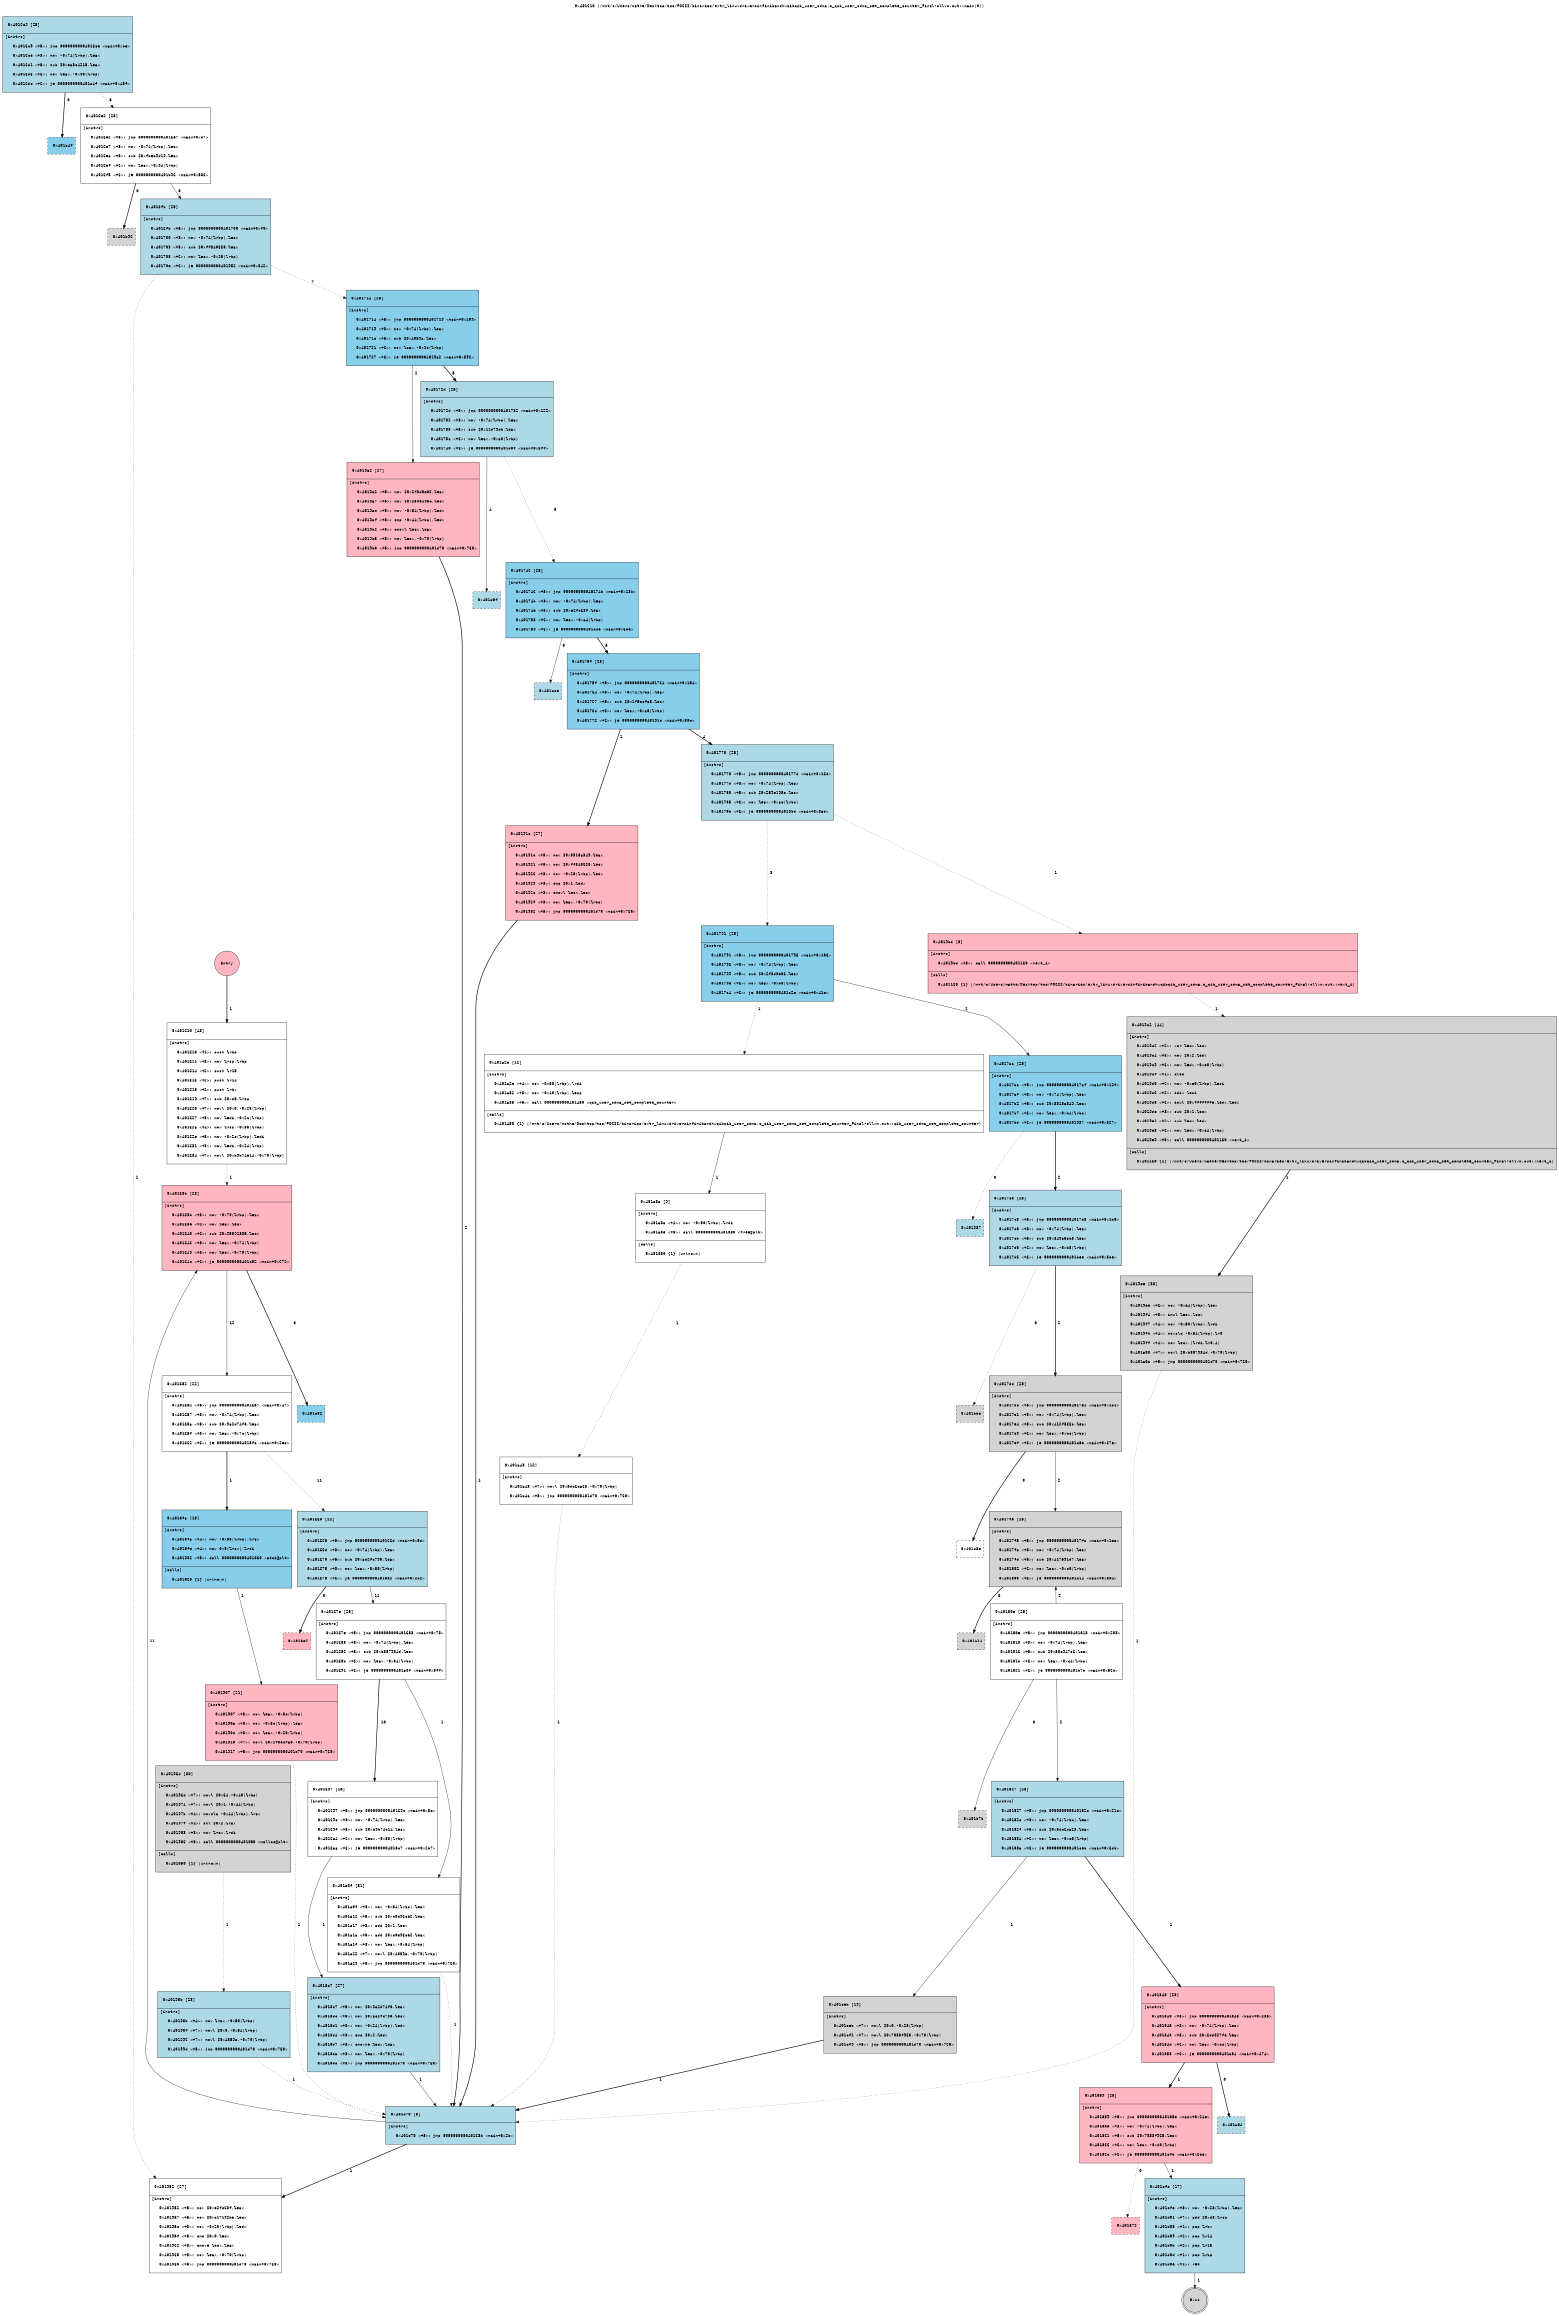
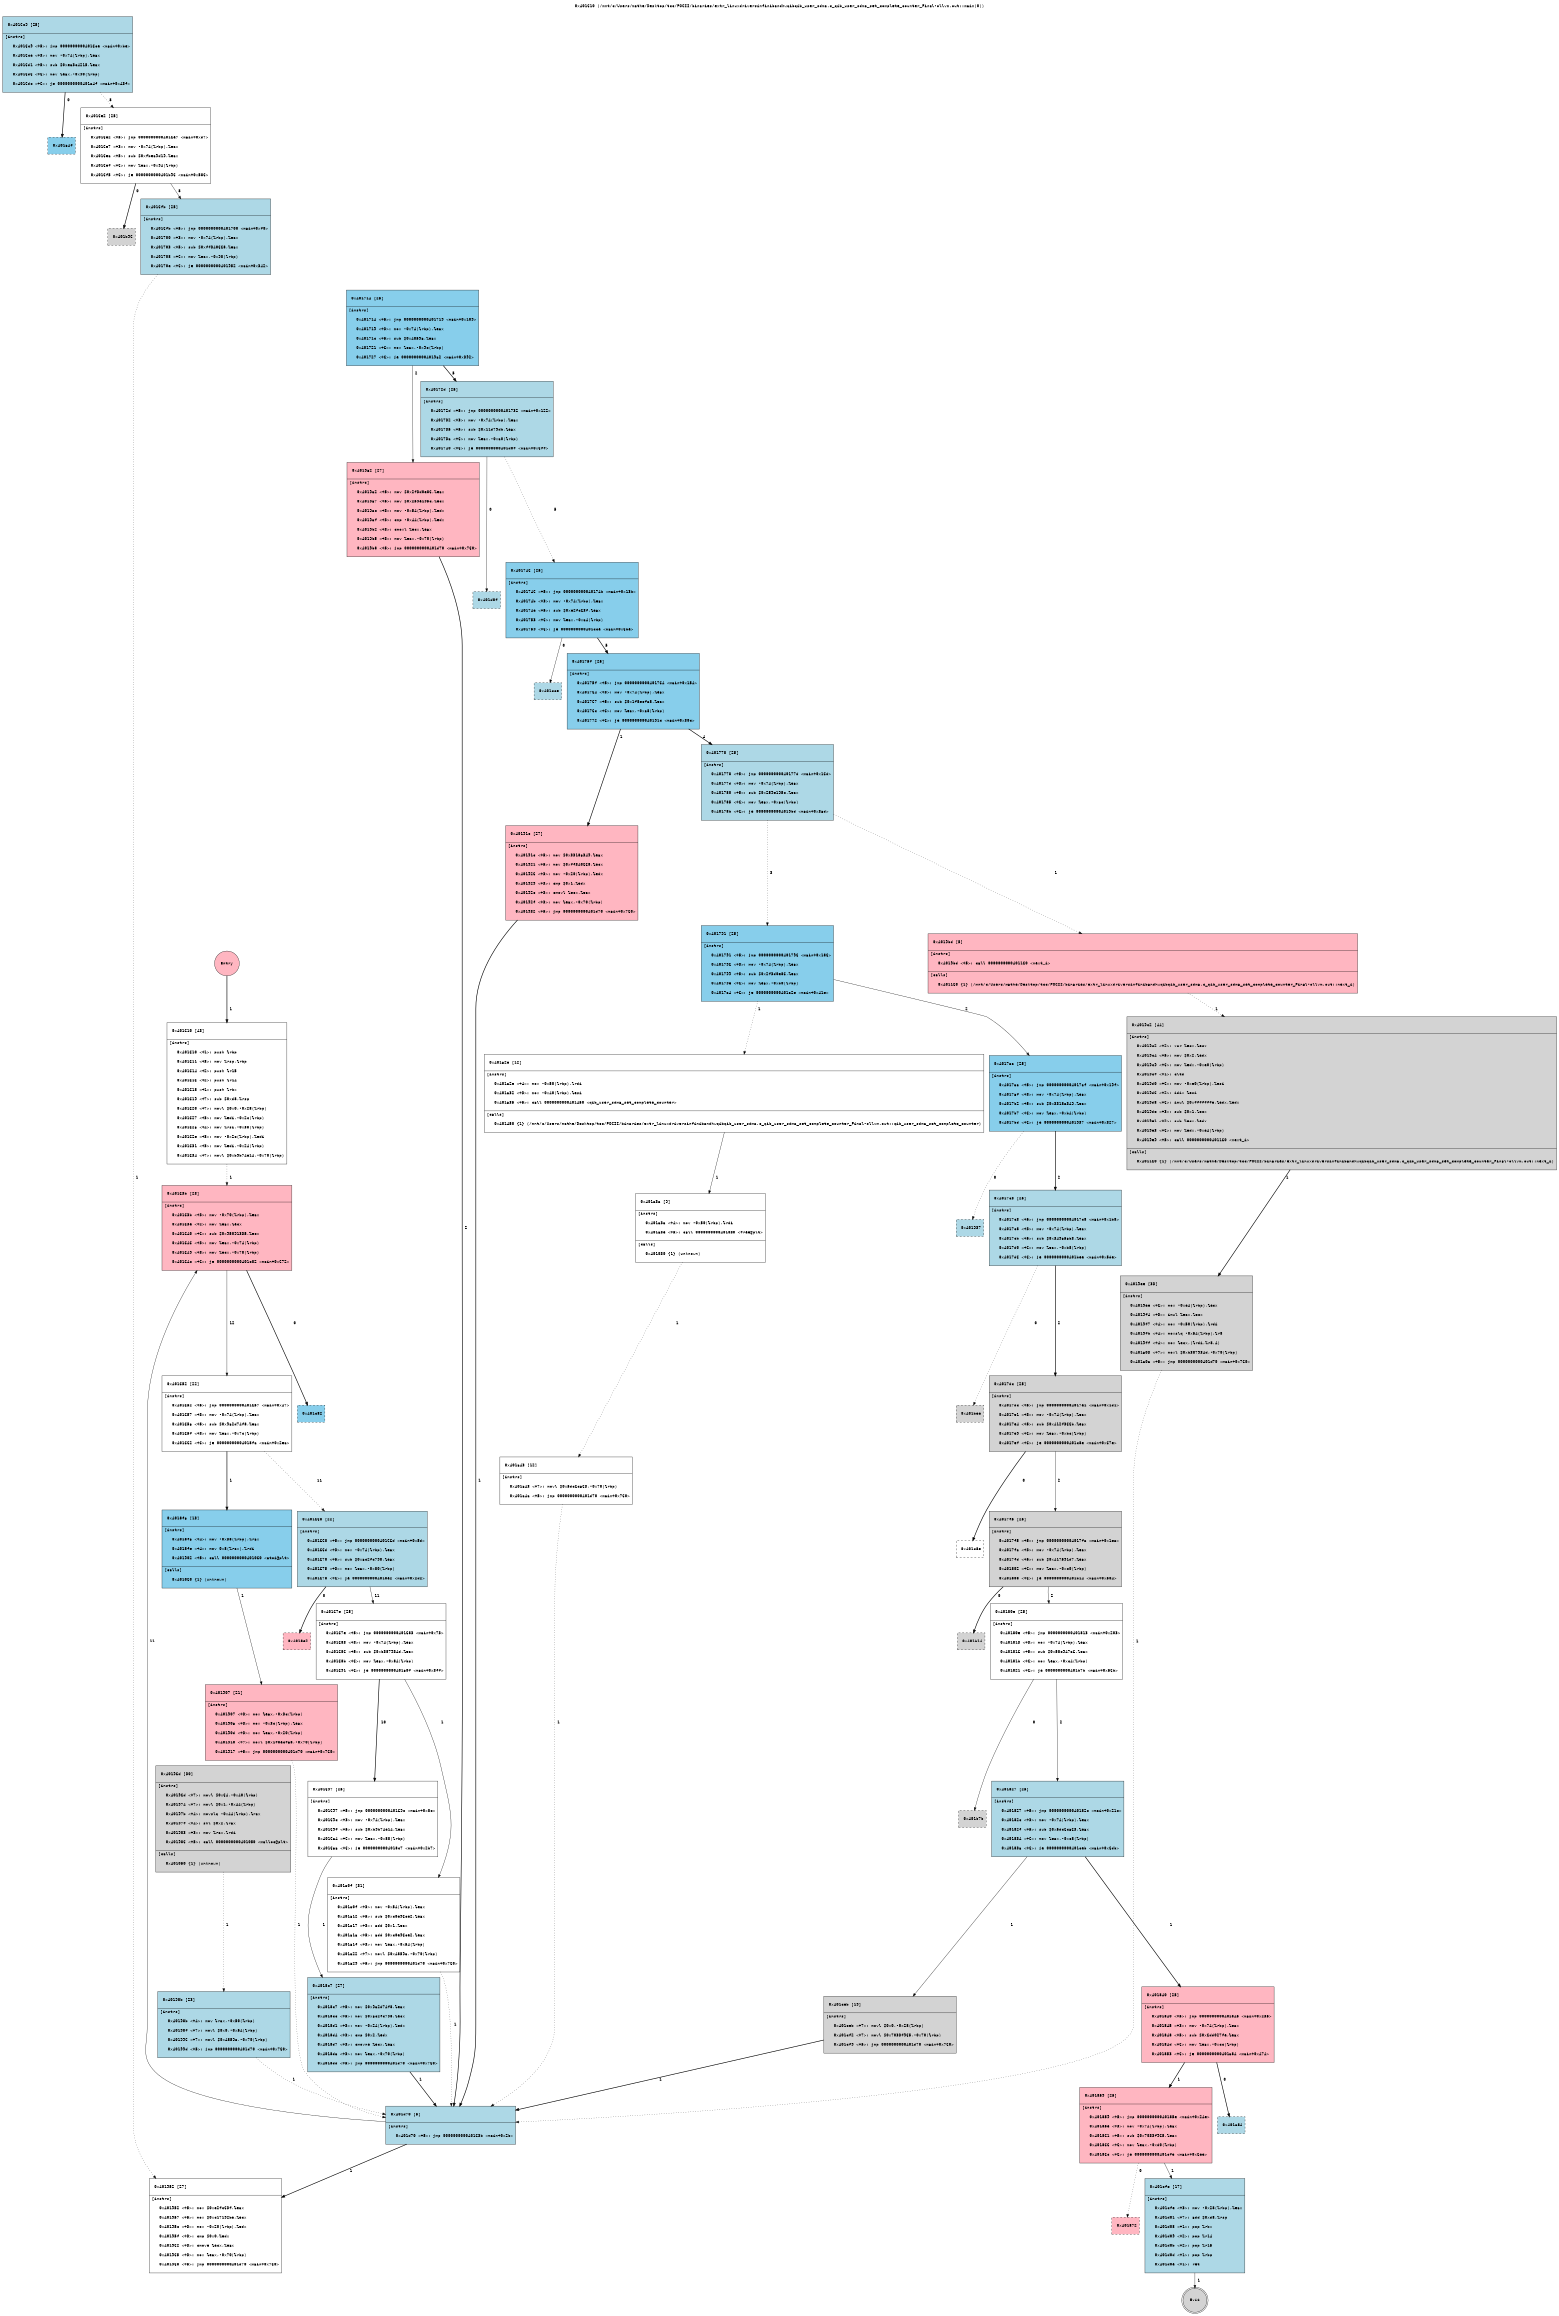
(307, 281) -> none
(489, 510) -> (489, 510)
(1056, 1597) -> (1048, 1594)
(422, 2088) -> (422, 2088)
